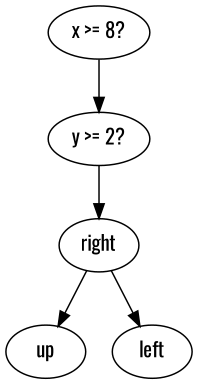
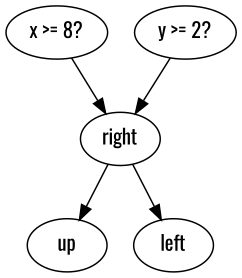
(99, 78) -> (85, 79)
